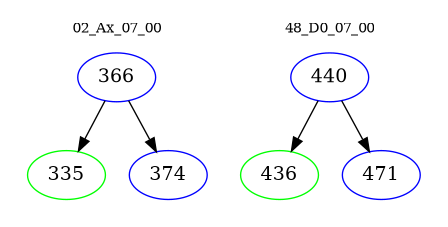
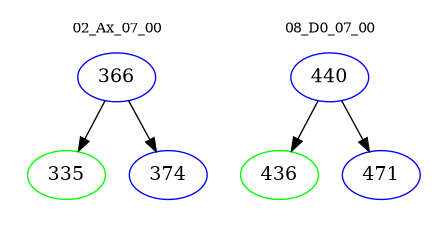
(330, 29) -> (330, 29)
